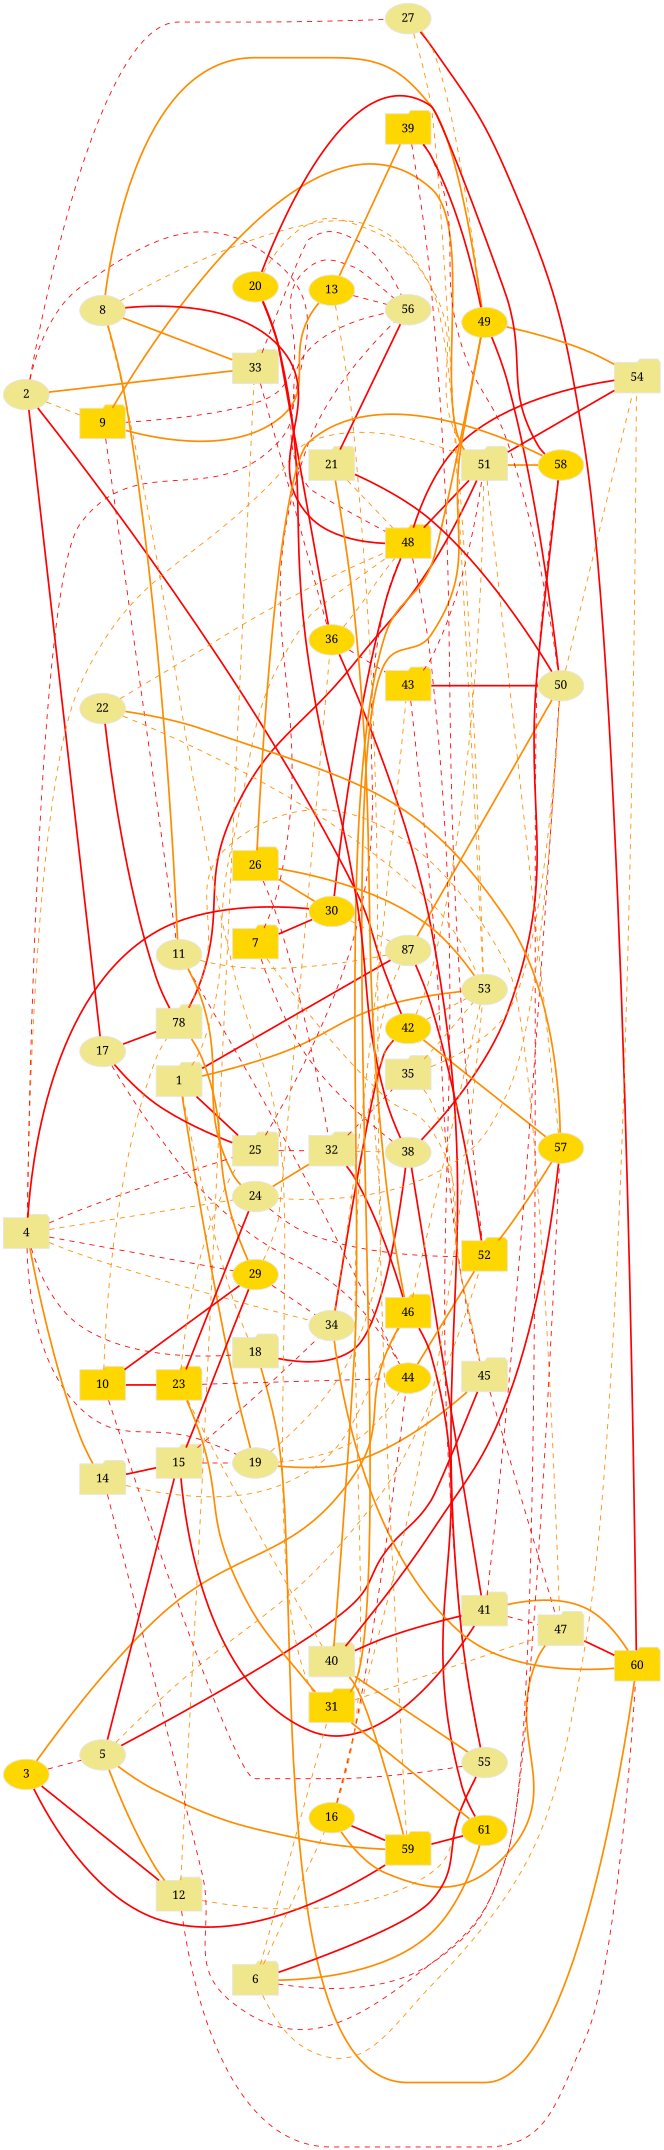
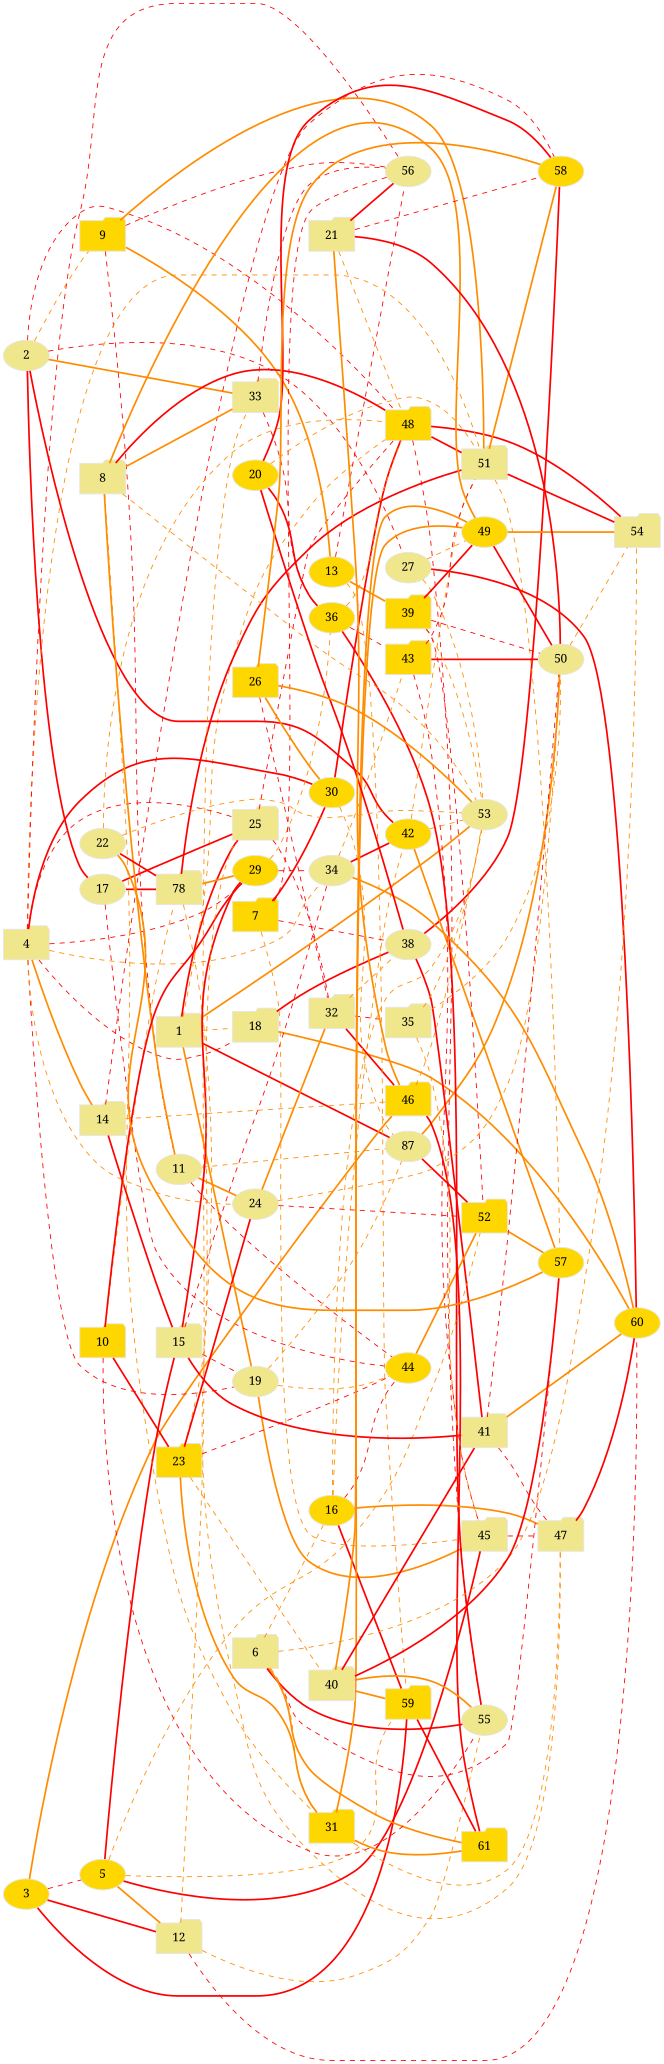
none -> (447, 203)
(103, 311) -> (103, 479)
none -> (462, 711)
(637, 1666) -> (637, 1323)
(103, 1755) -> (103, 1875)
(246, 1826) -> (313, 1867)
(485, 1830) -> (485, 1847)
